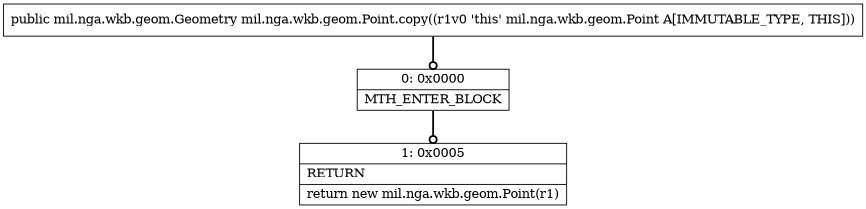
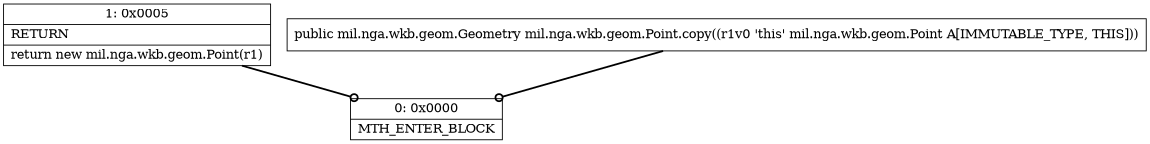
(433, 123) -> (296, 81)
